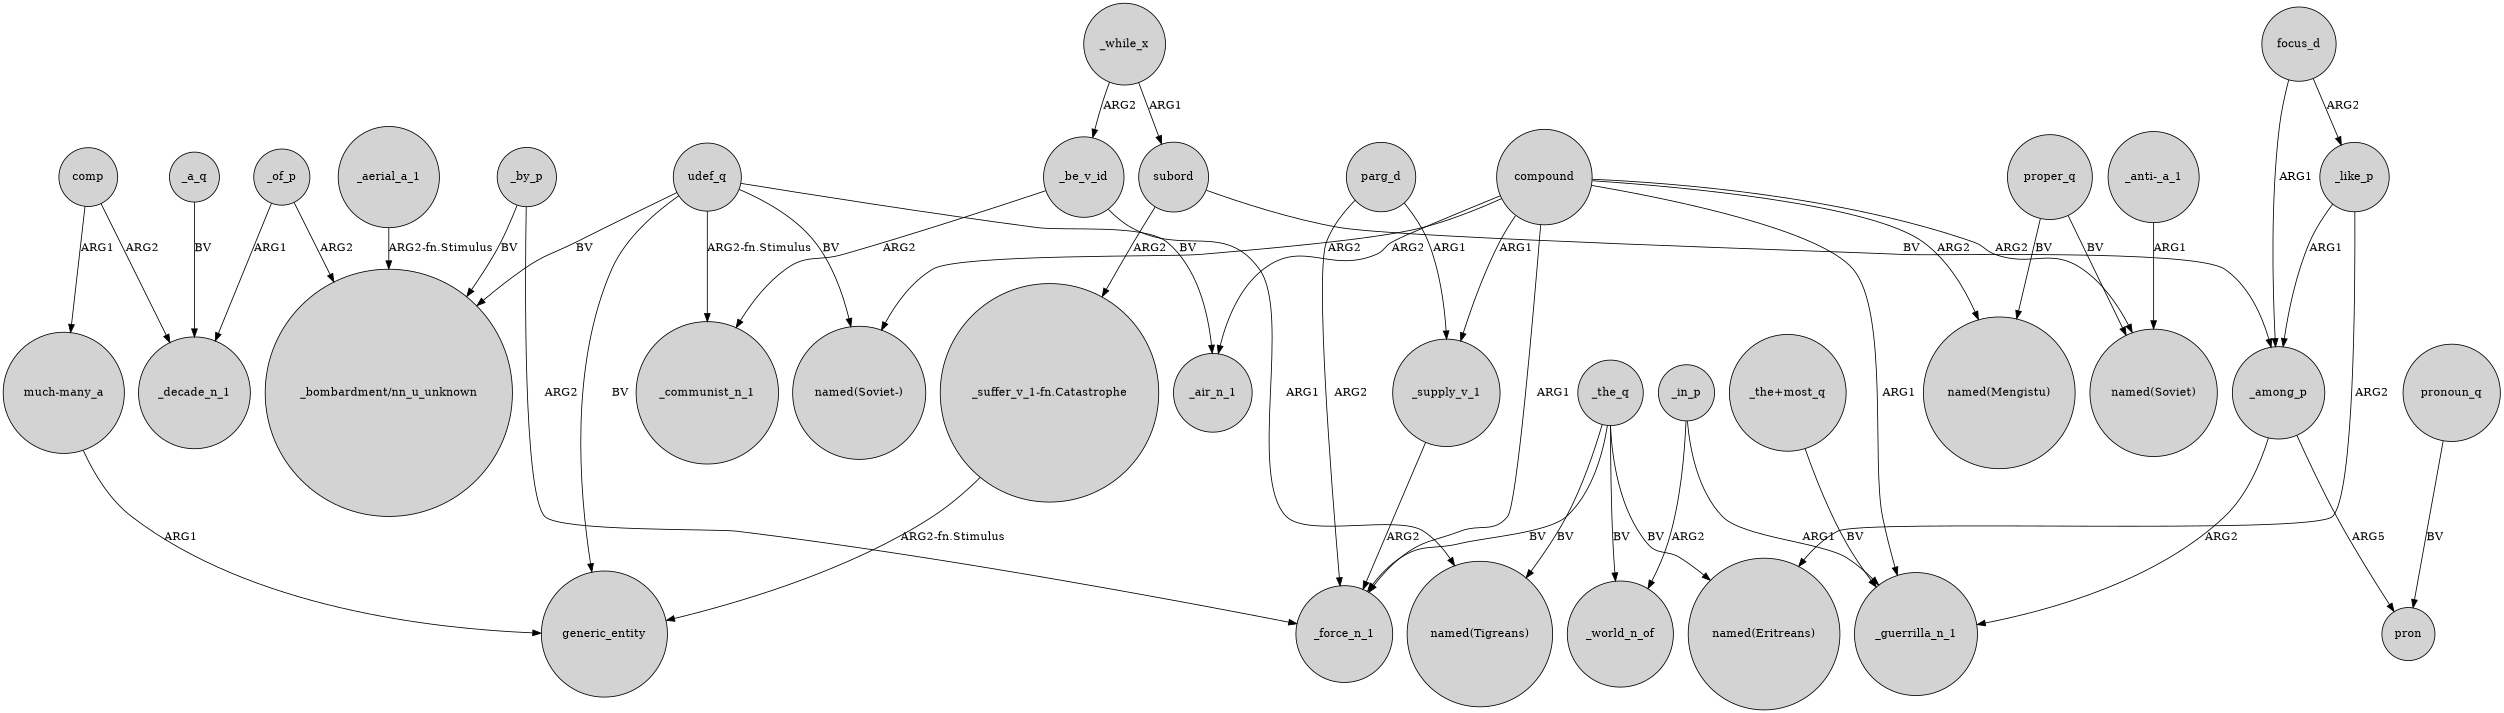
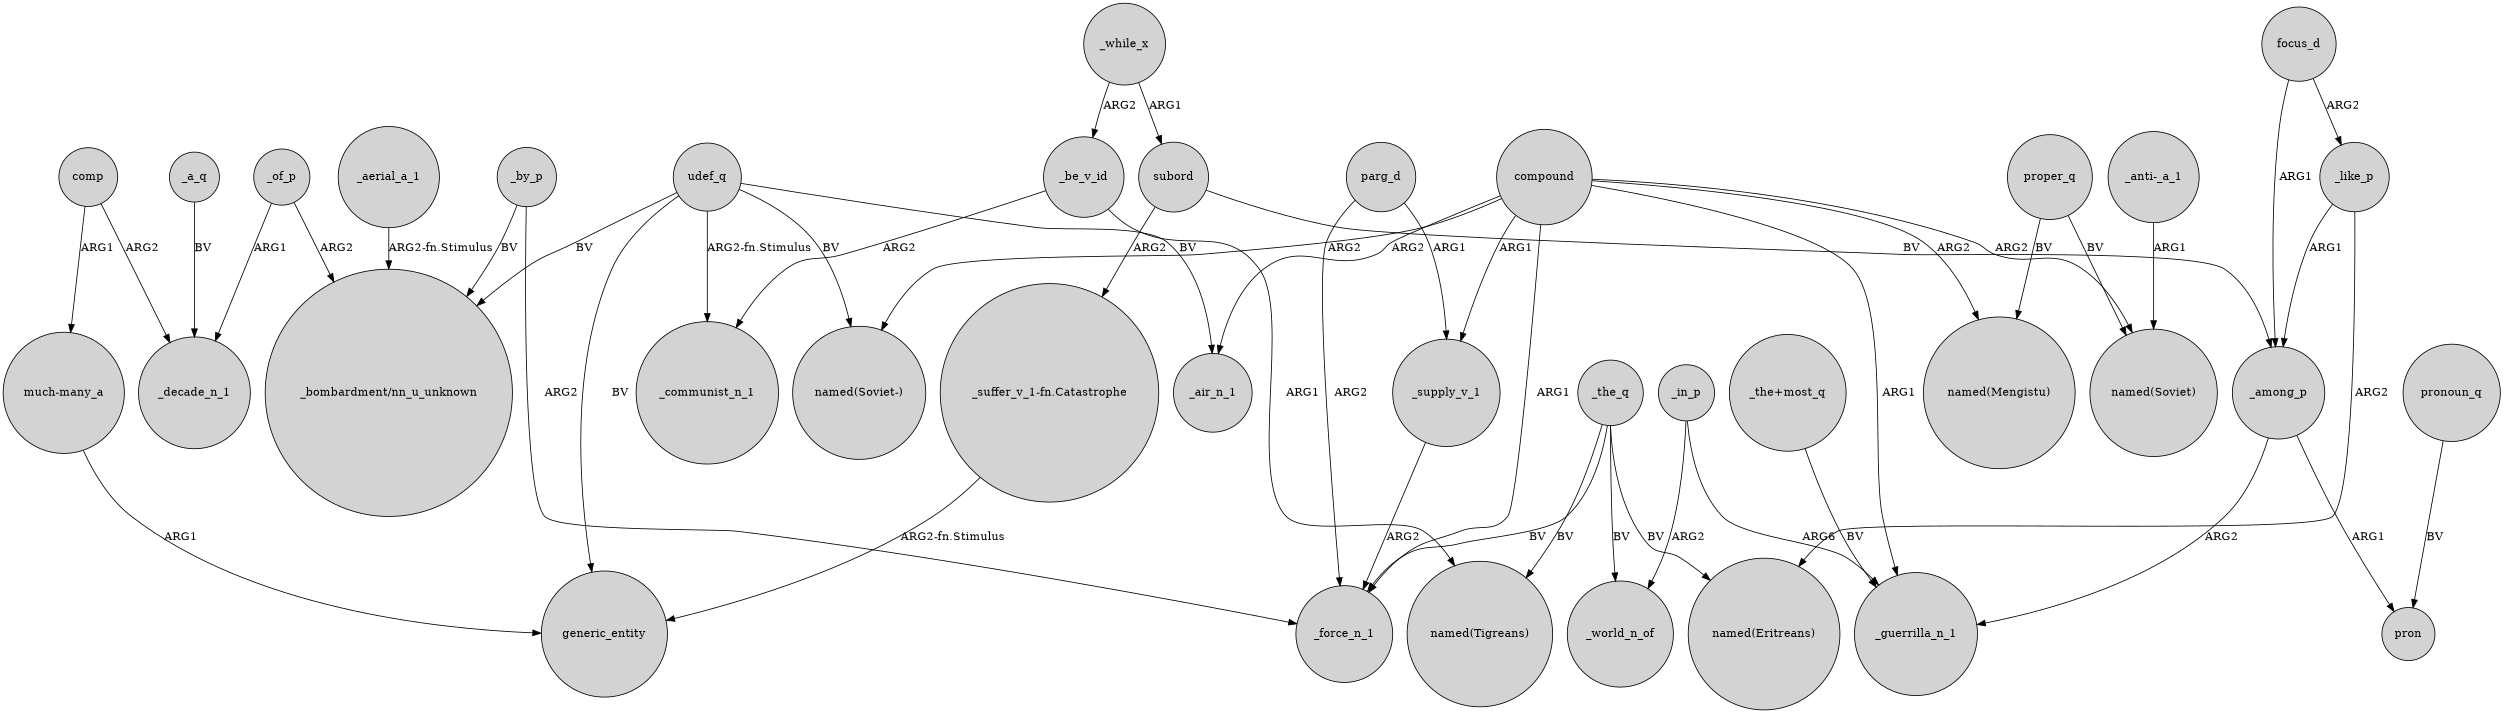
(1819, 537) -> (1819, 537)
(2369, 537) -> (2369, 537)
